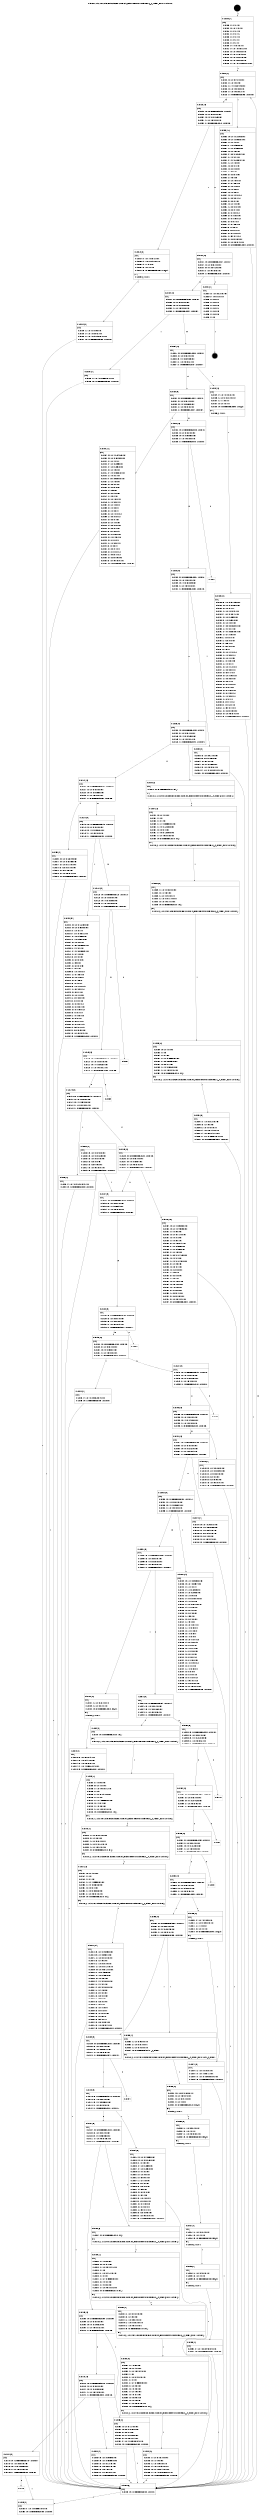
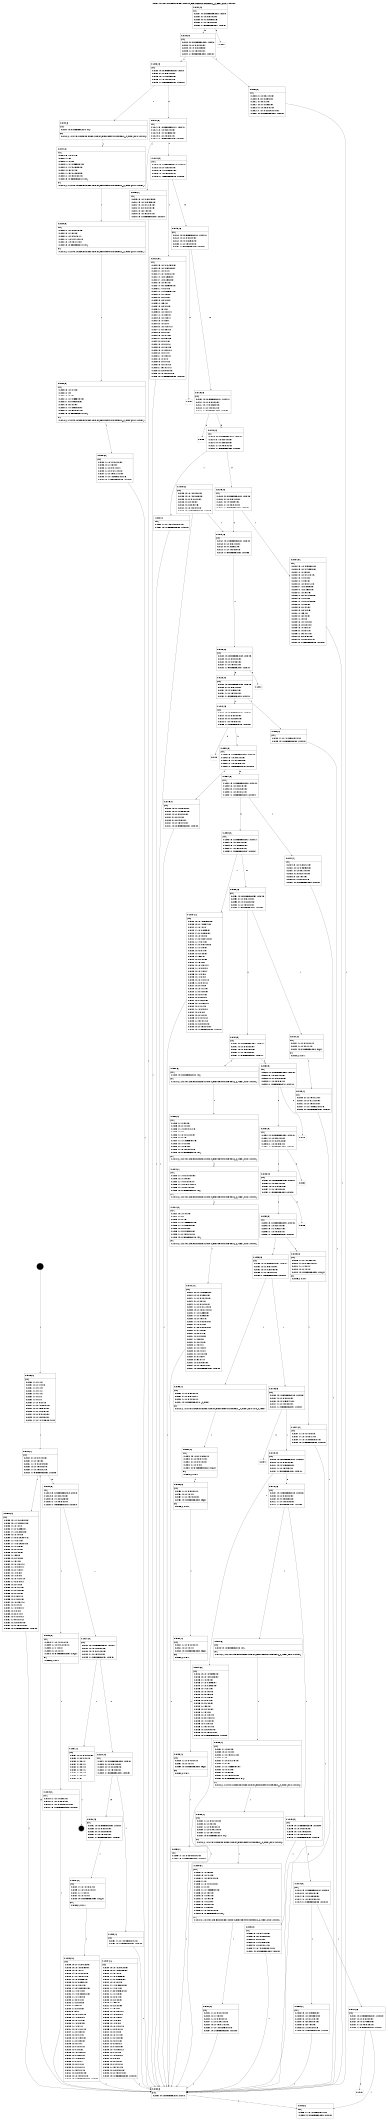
(187, 401) -> none
